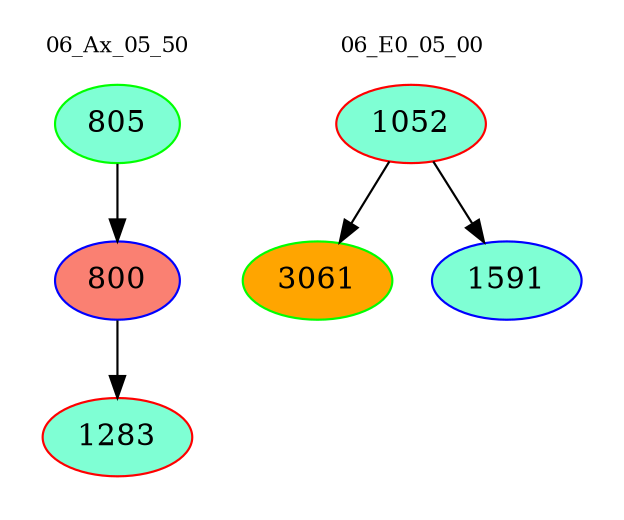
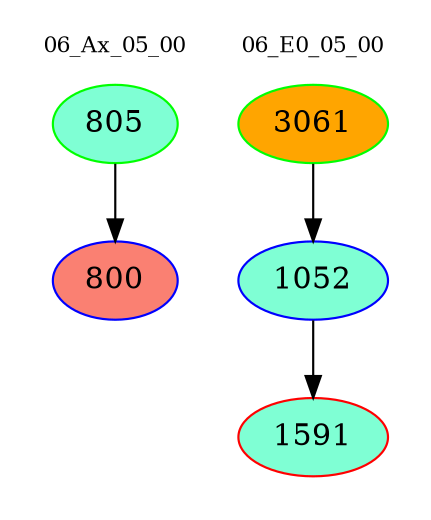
(117, 47) -> (115, 47)
(411, 124) -> (313, 281)
(370, 192) -> (313, 192)
(507, 281) -> (313, 437)
(117, 437) -> none
